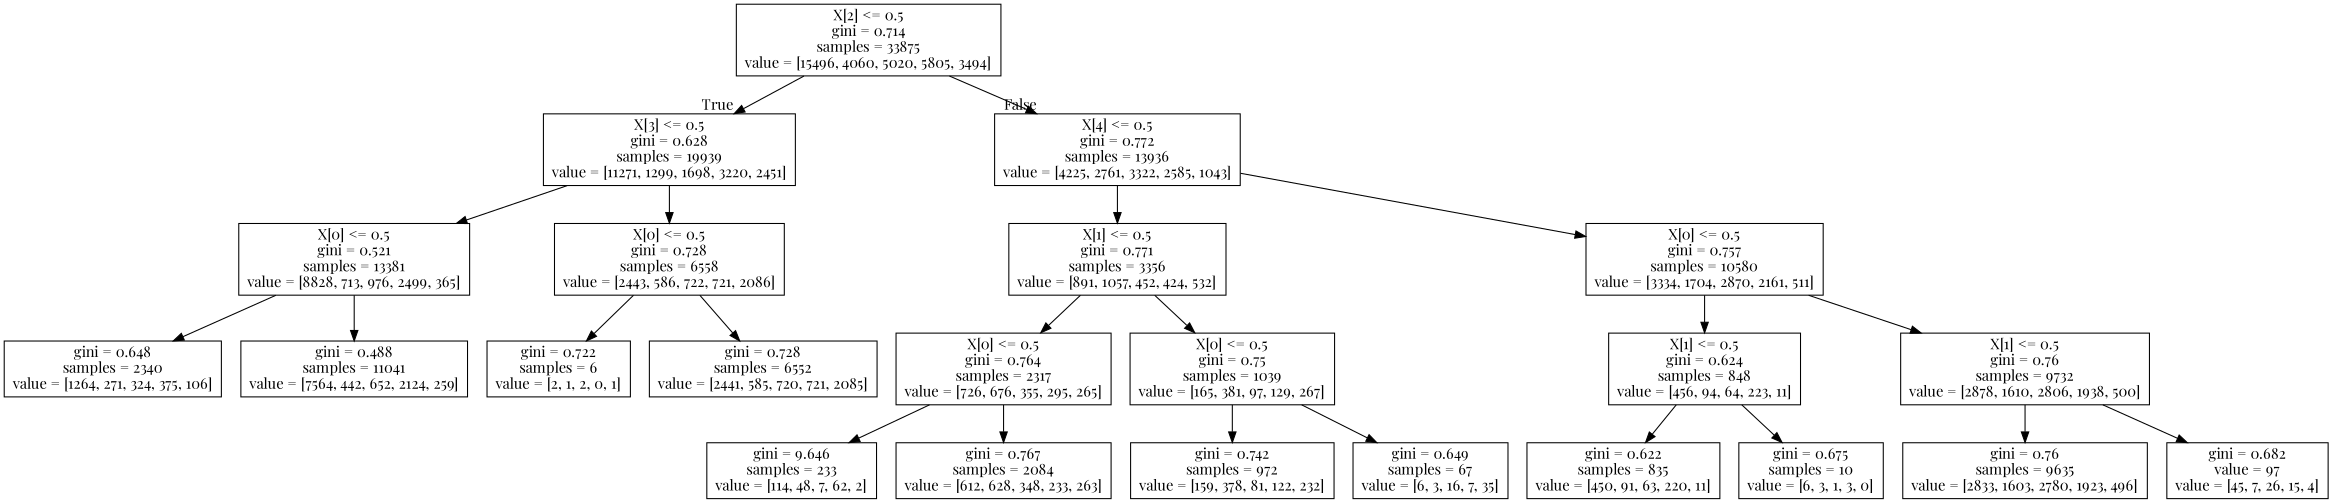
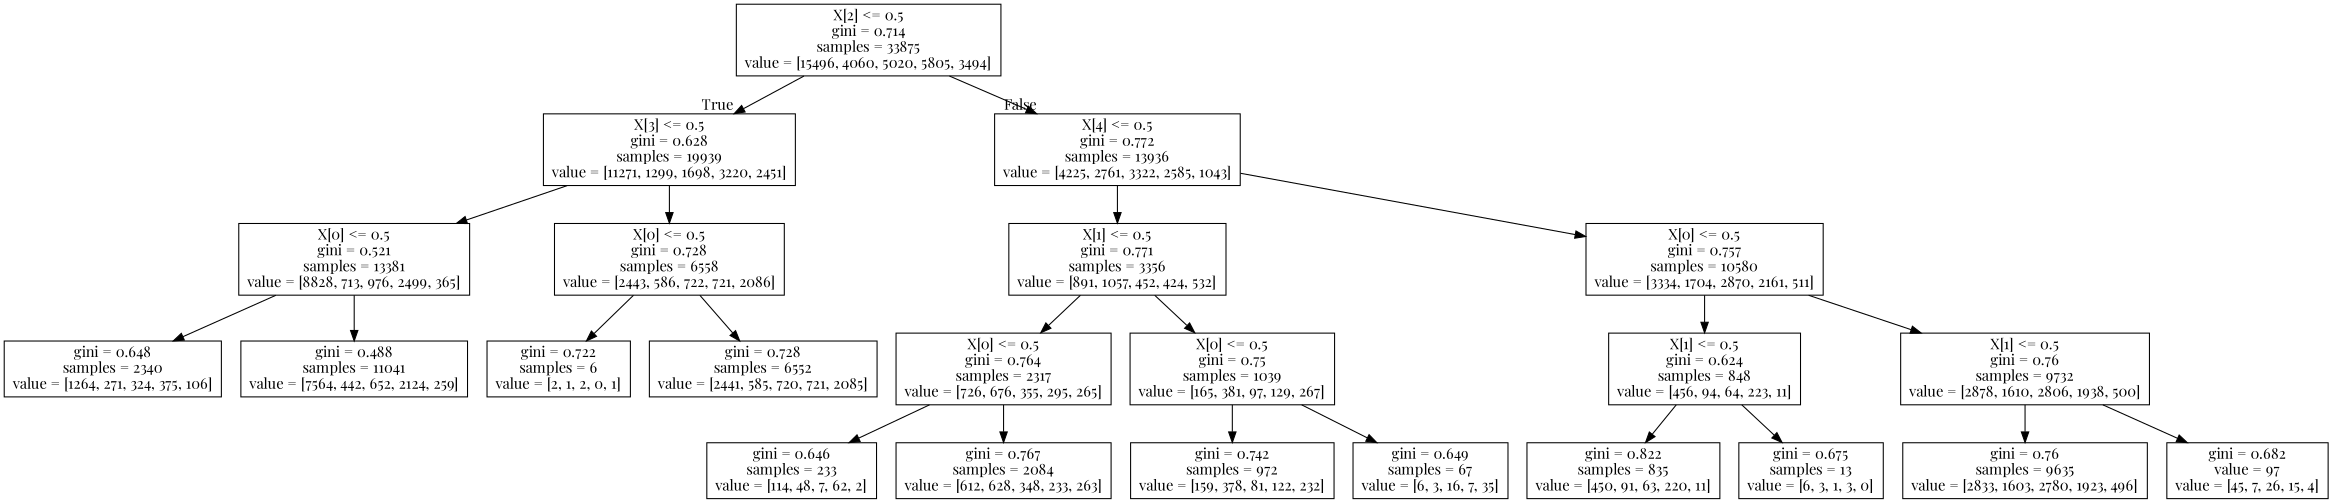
(792, 471) -> (792, 471)
(1623, 471) -> (1623, 471)
(1811, 471) -> (1811, 471)
